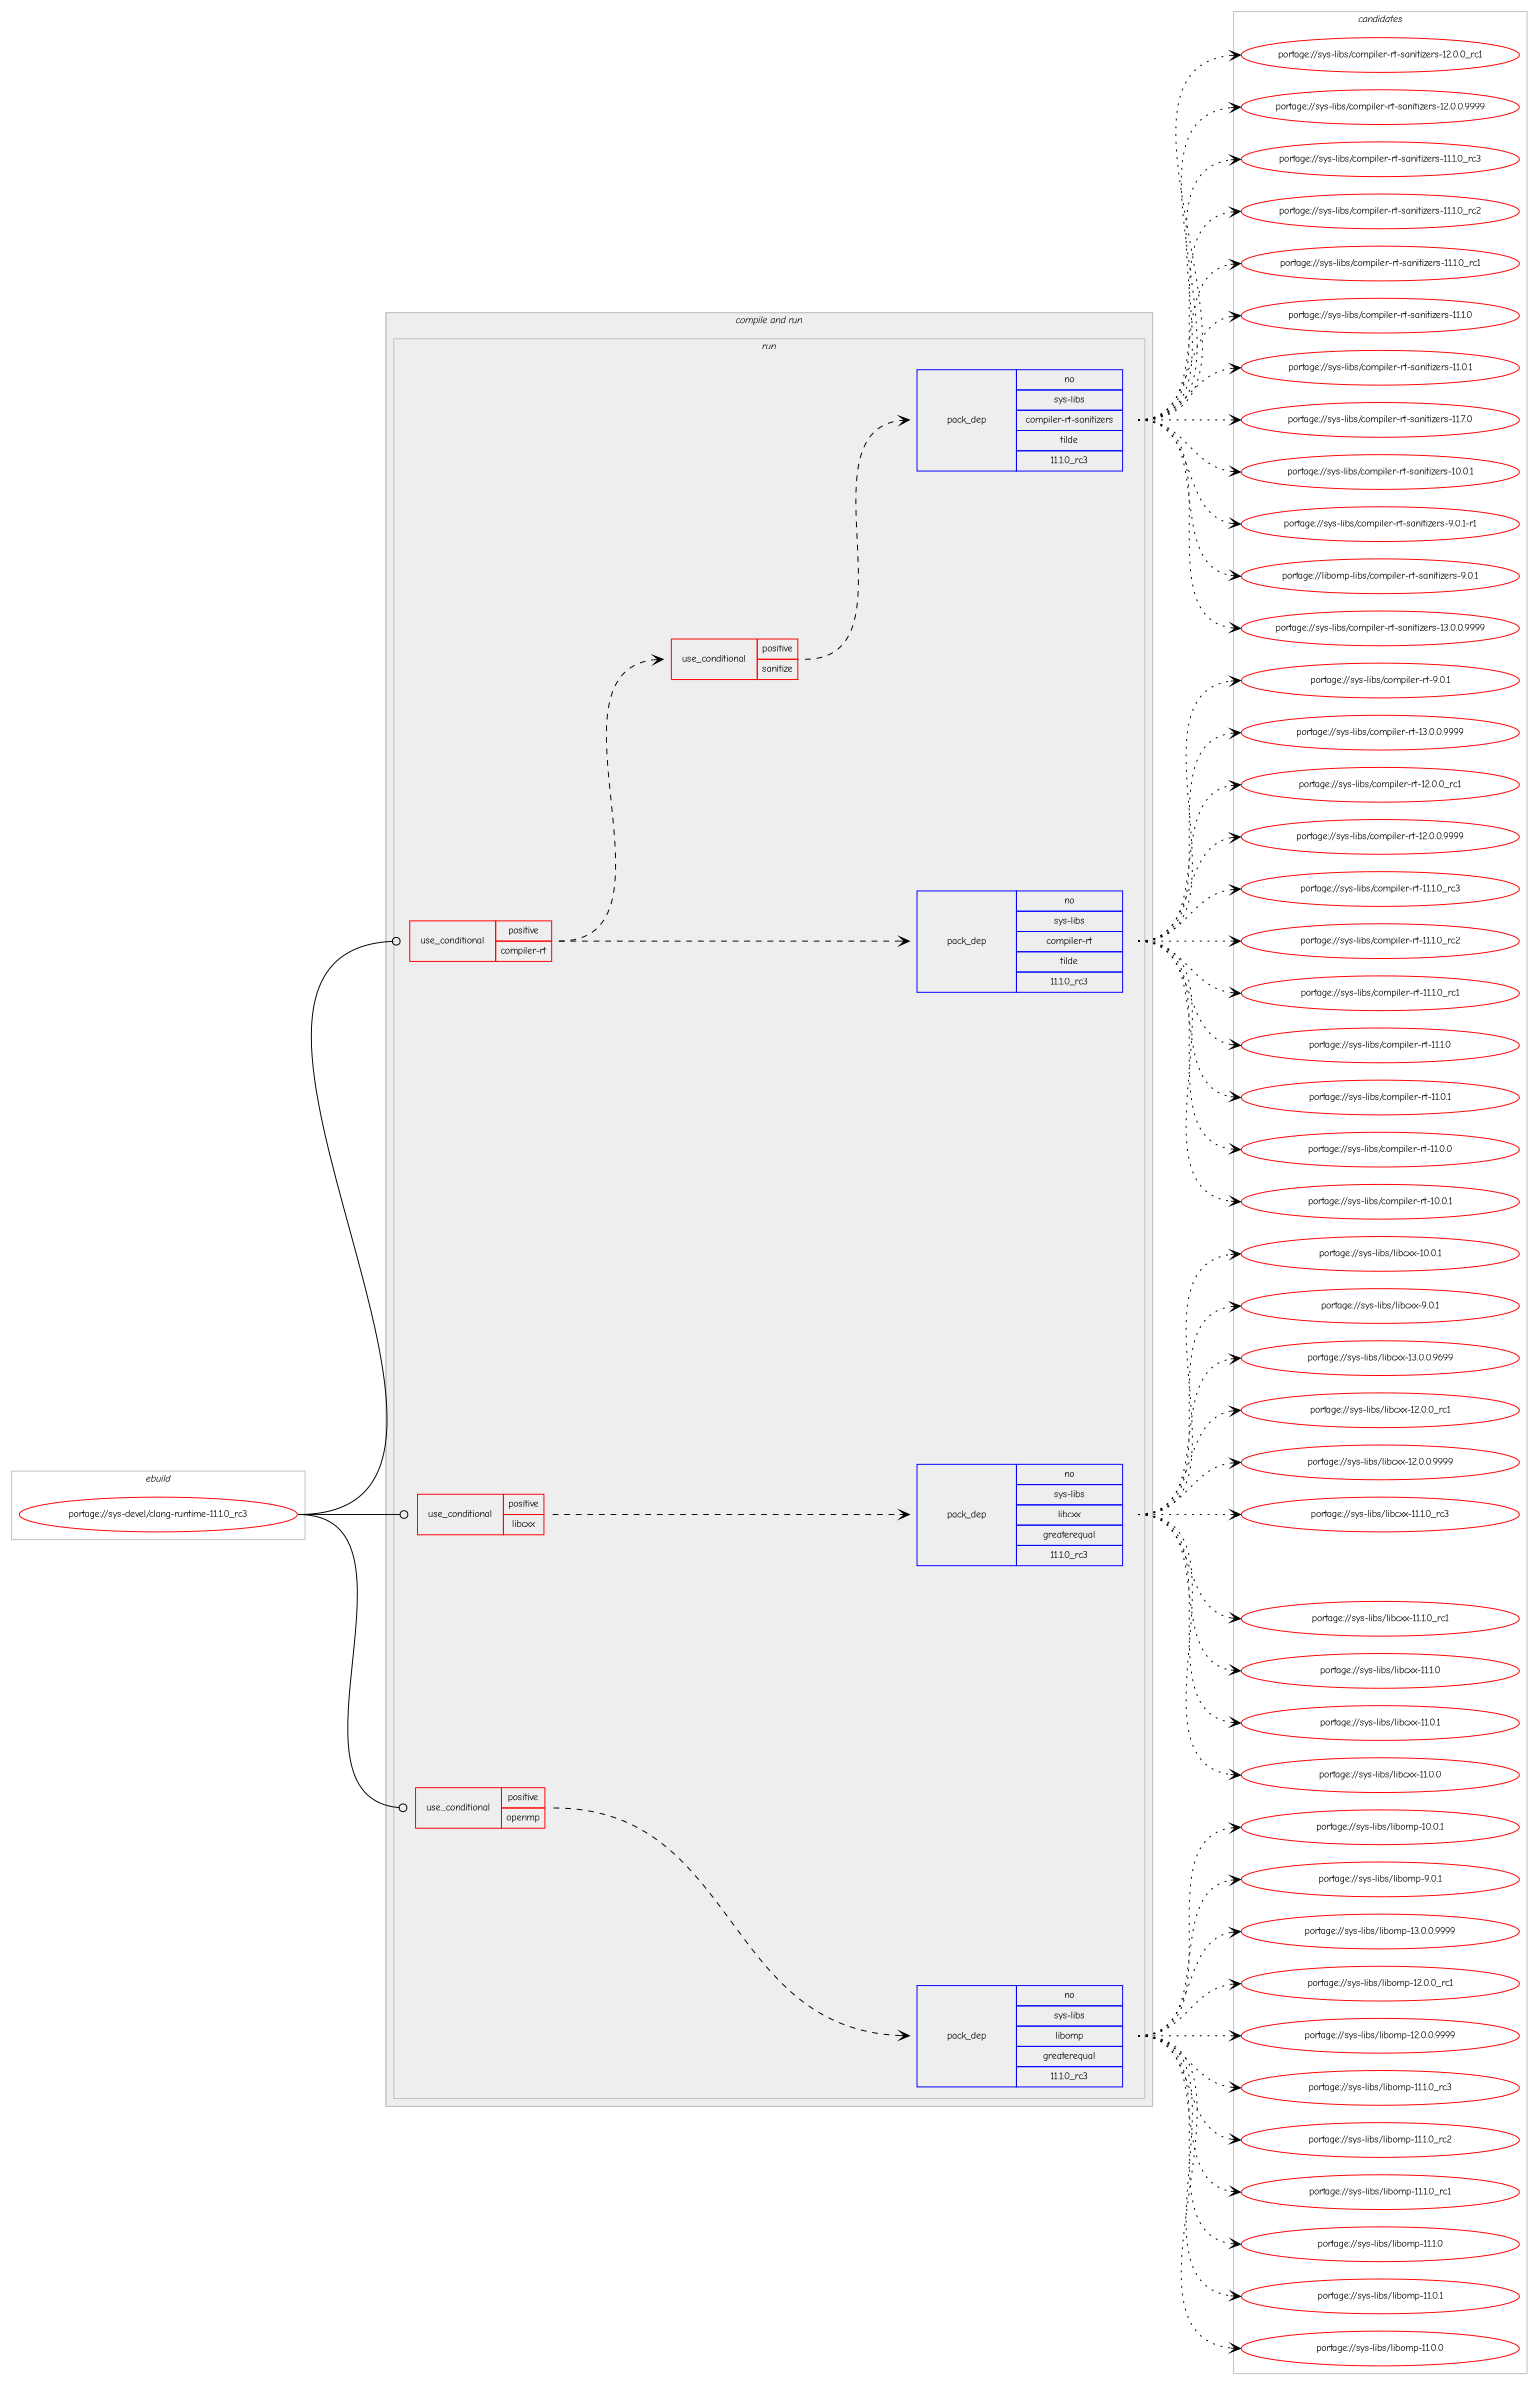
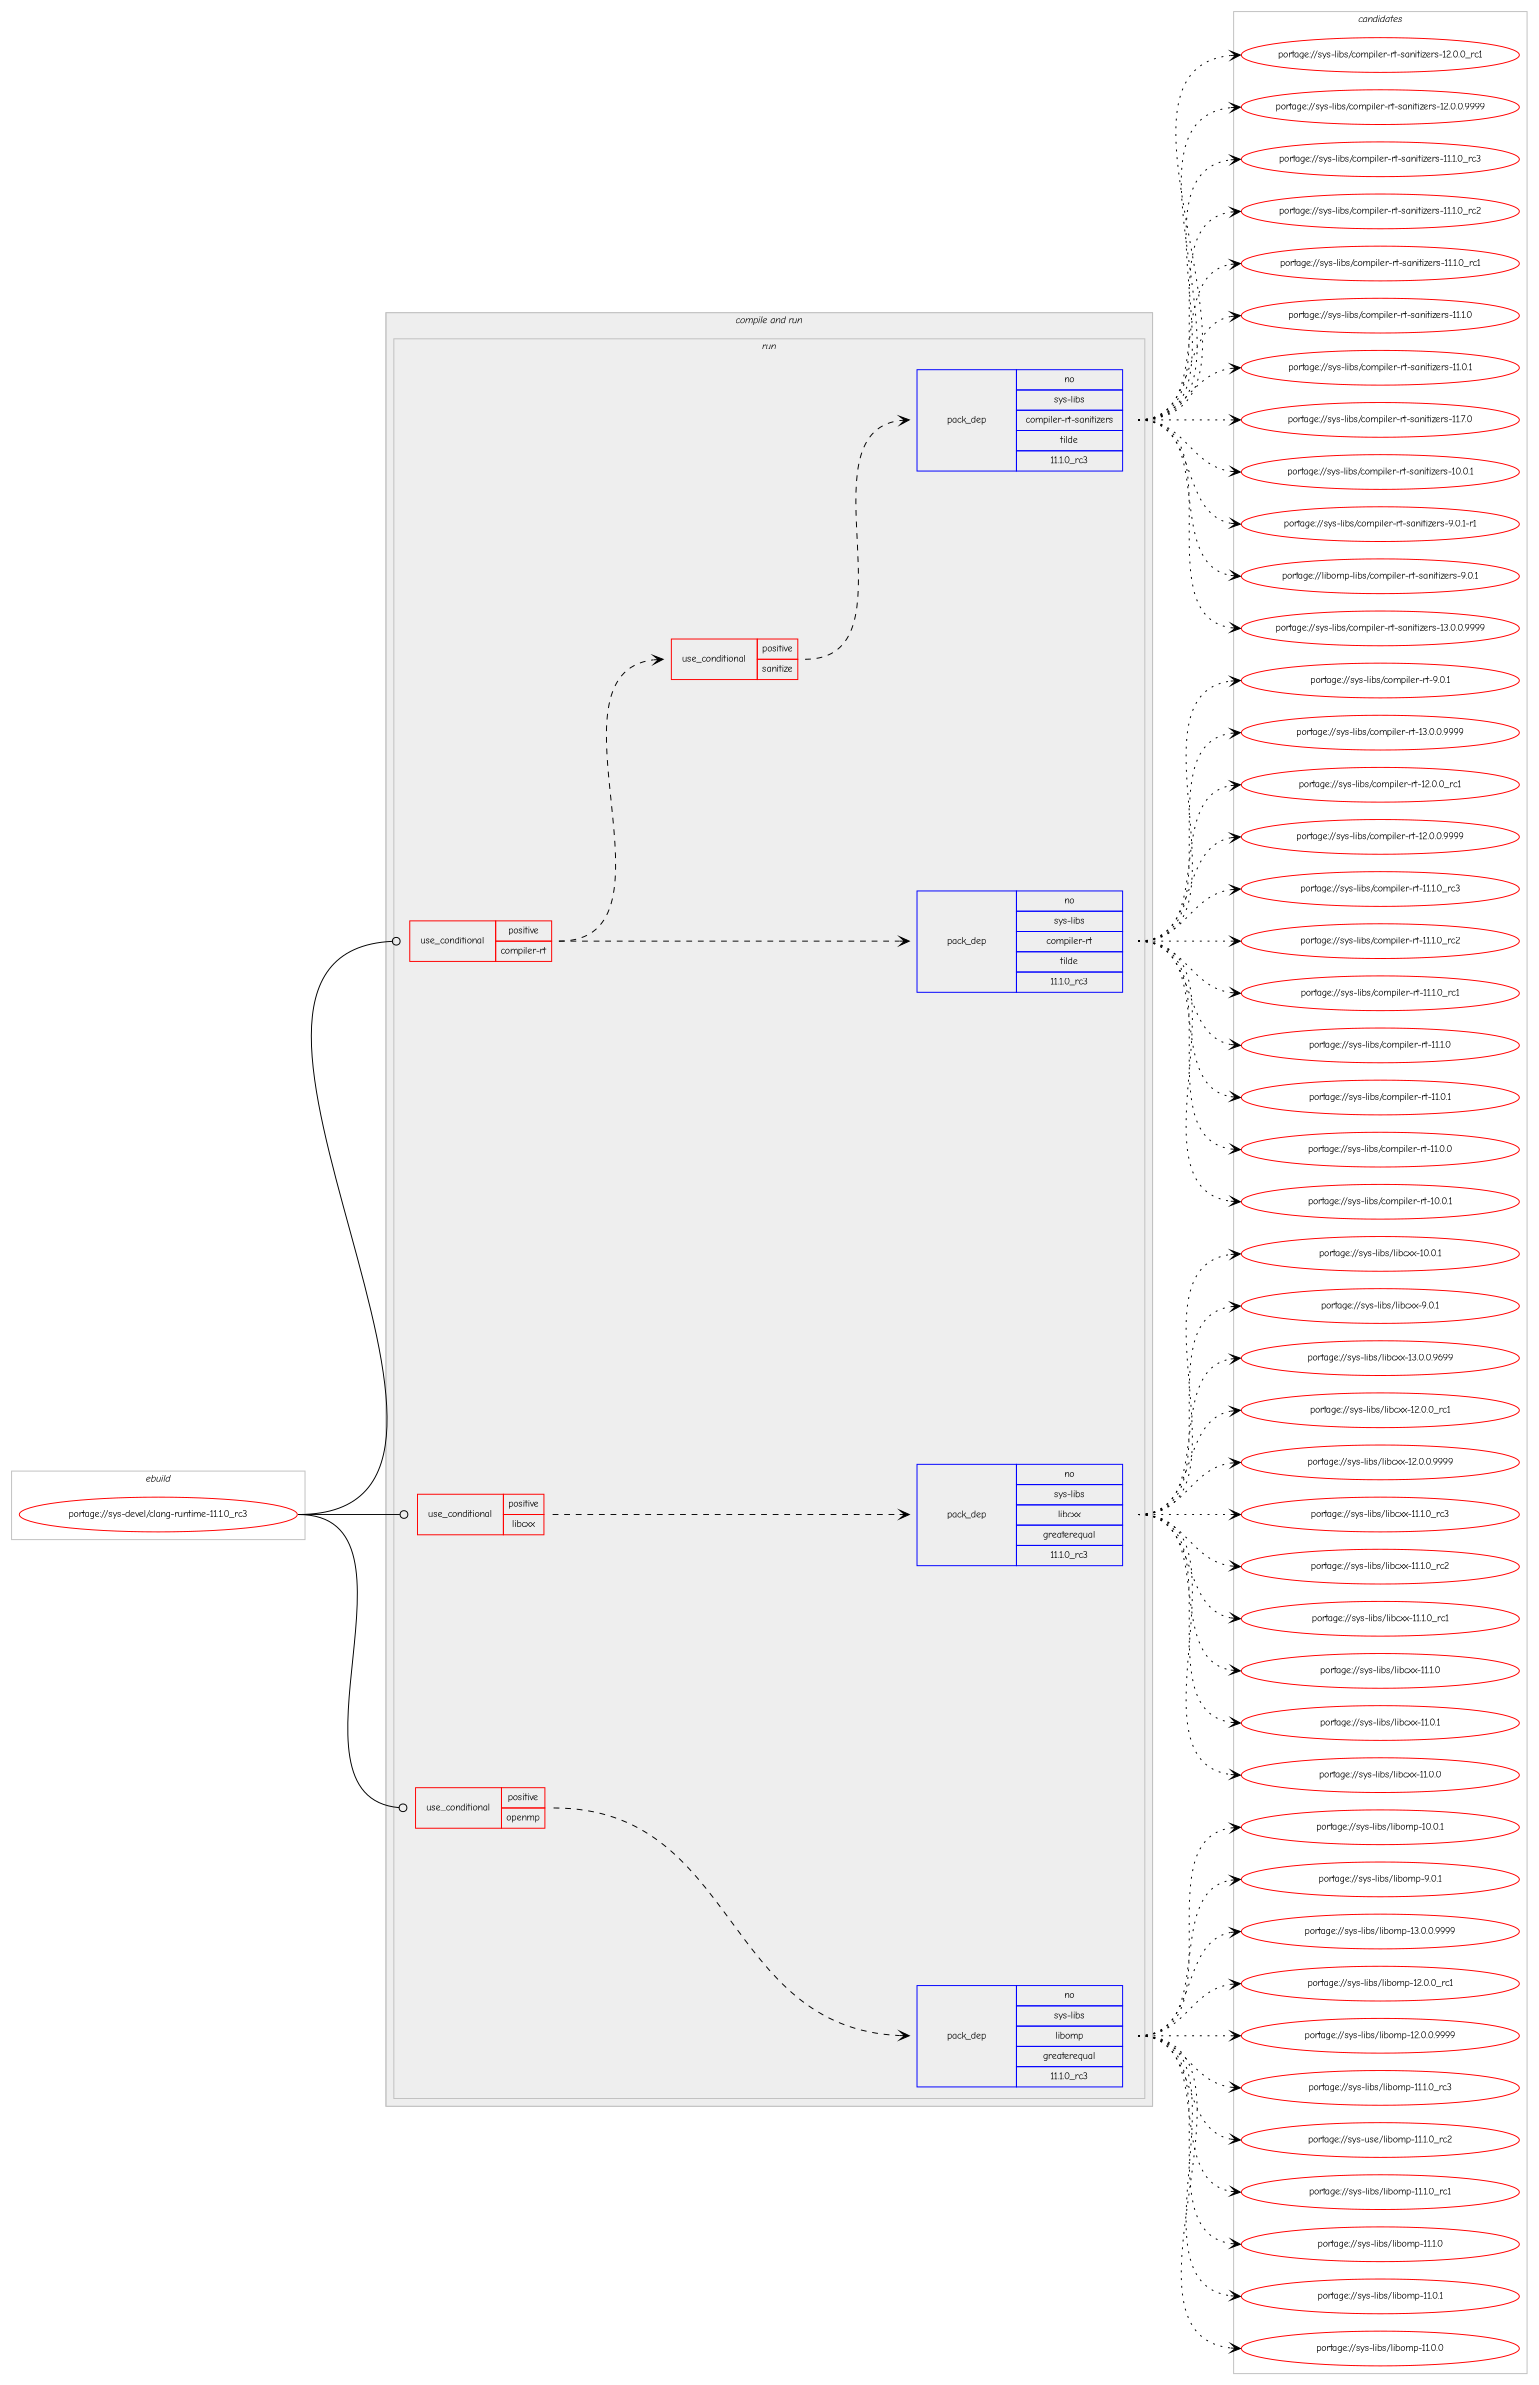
none -> (1380, 1567)
(1380, 2140) -> (1380, 2140)
